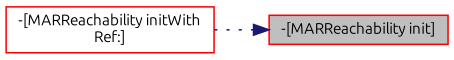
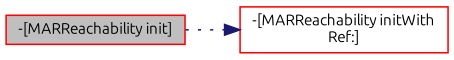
(234, 30) -> (205, 30)
